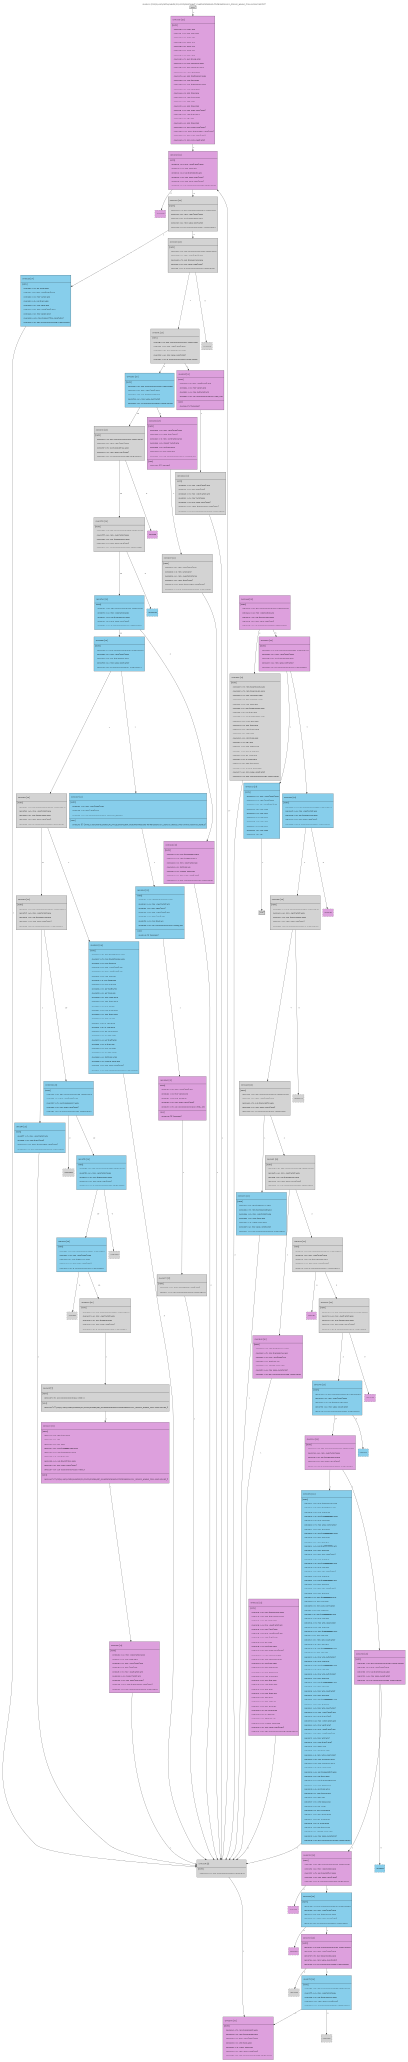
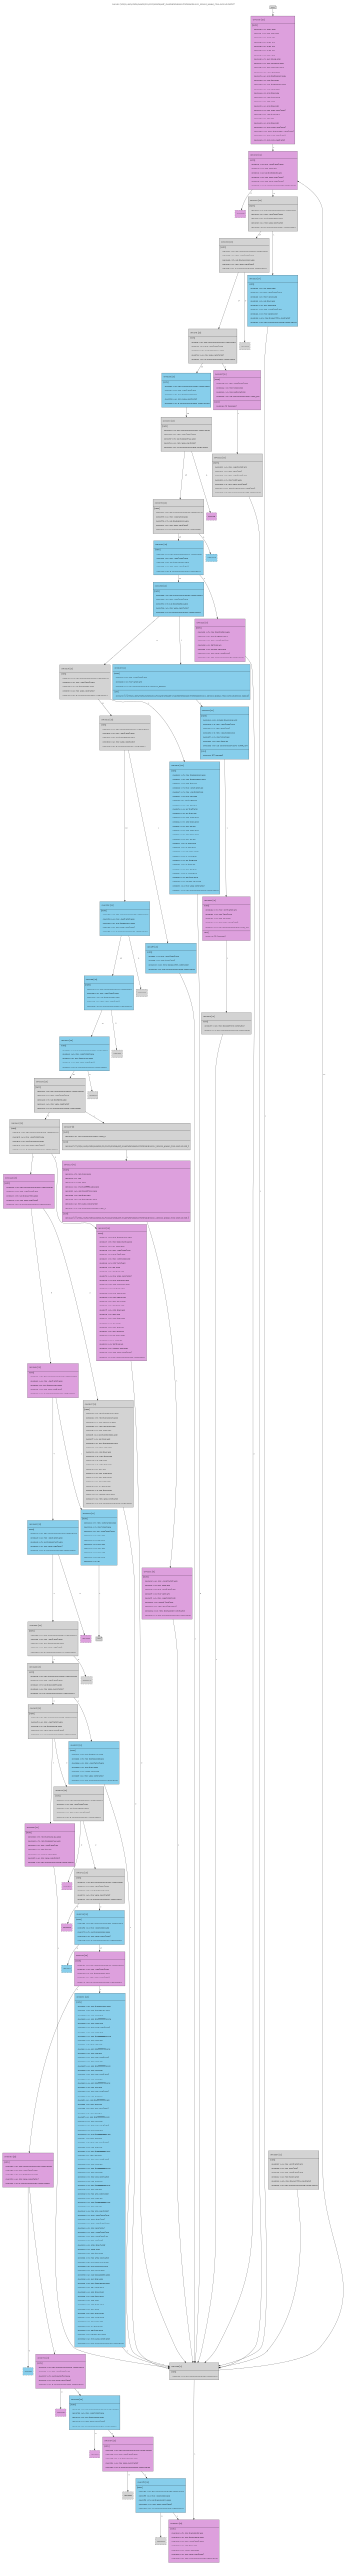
(172, 443) -> none
none -> (35, 1137)
